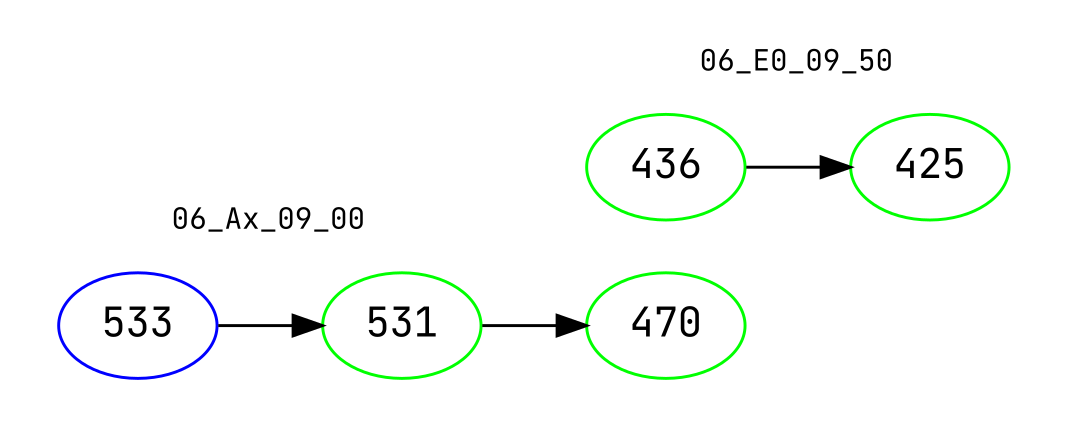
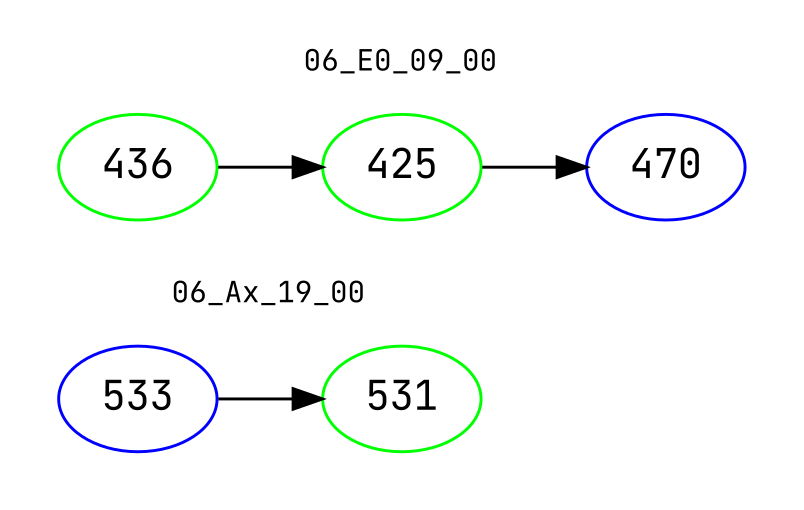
(798, 63) -> (402, 63)
(270, 221) -> (270, 295)
(523, 326) -> (520, 167)
(666, 326) -> (666, 167)
